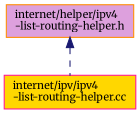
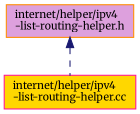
(70, 92) -> (70, 92)
